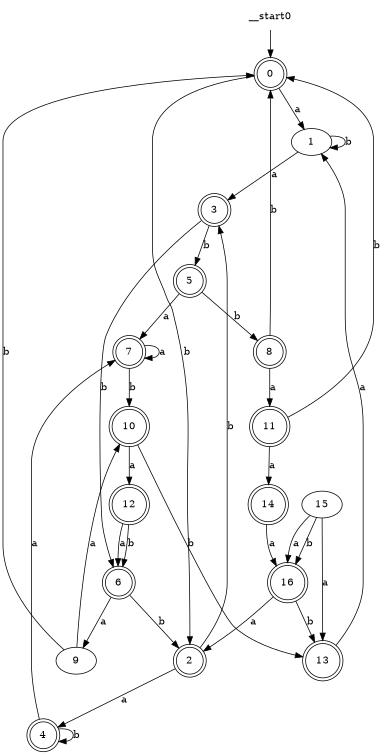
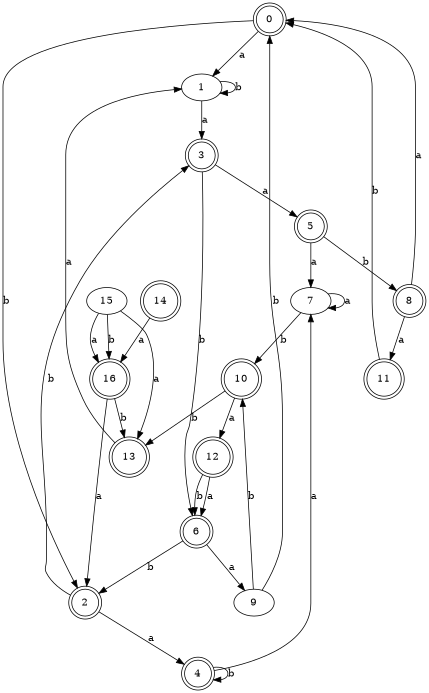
(270, 16) -> none
(274, 210) -> (419, 155)
(207, 245) -> (266, 191)
(129, 352) -> (311, 301)
(269, 462) -> none
(93, 544) -> (252, 496)
